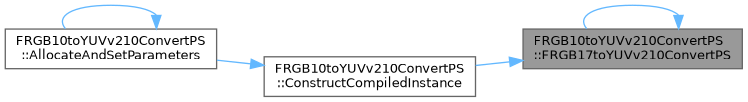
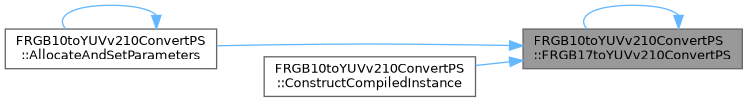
(234, 62) -> (363, 44)
